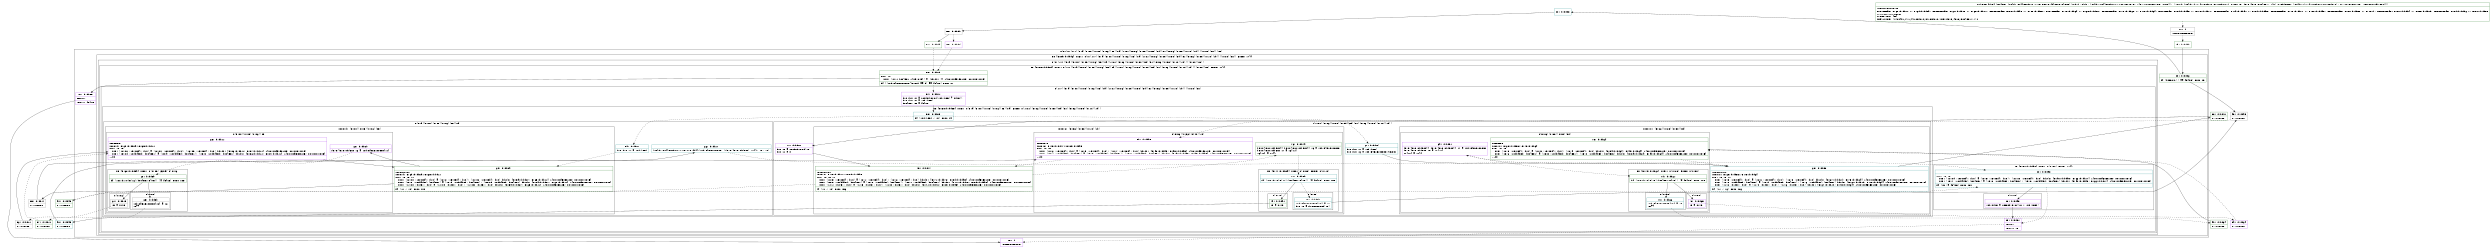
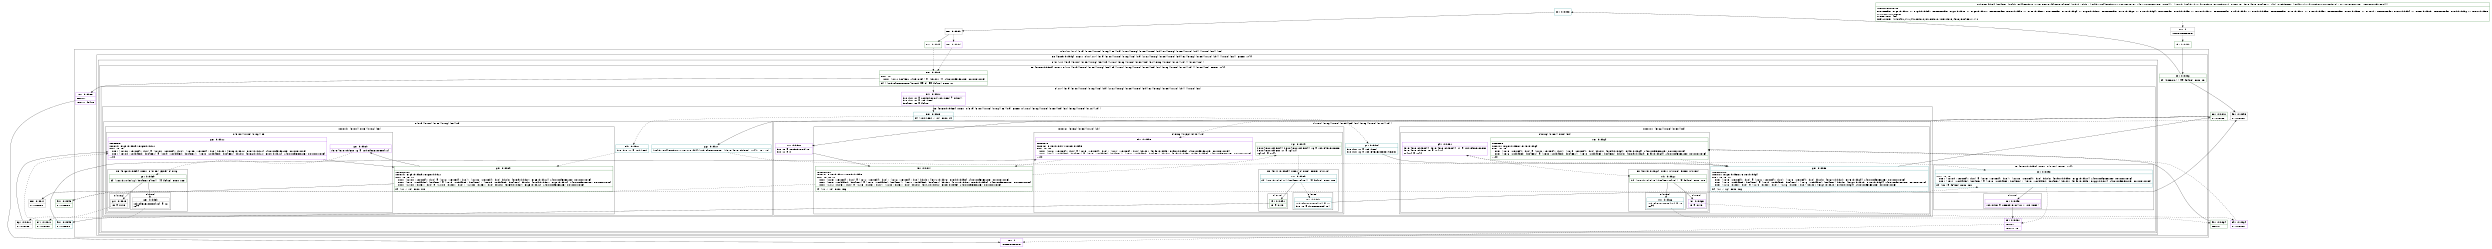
(352, 161) -> (1462, 120)
(2218, 226) -> (2216, 226)
